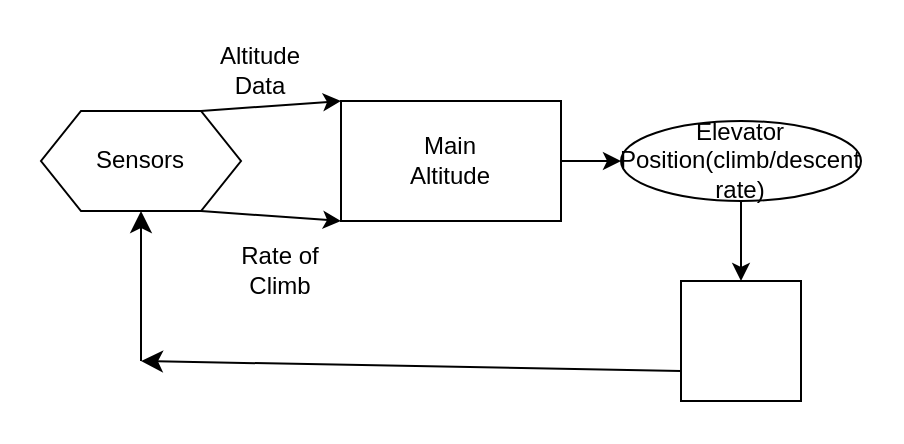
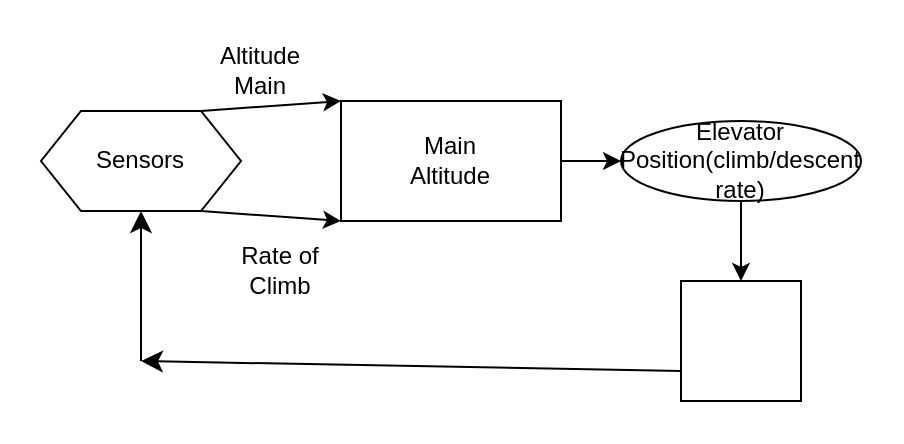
(261, 71) -> (261, 71)
